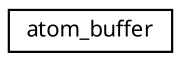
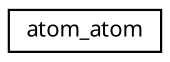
(90, 31) -> (85, 31)
